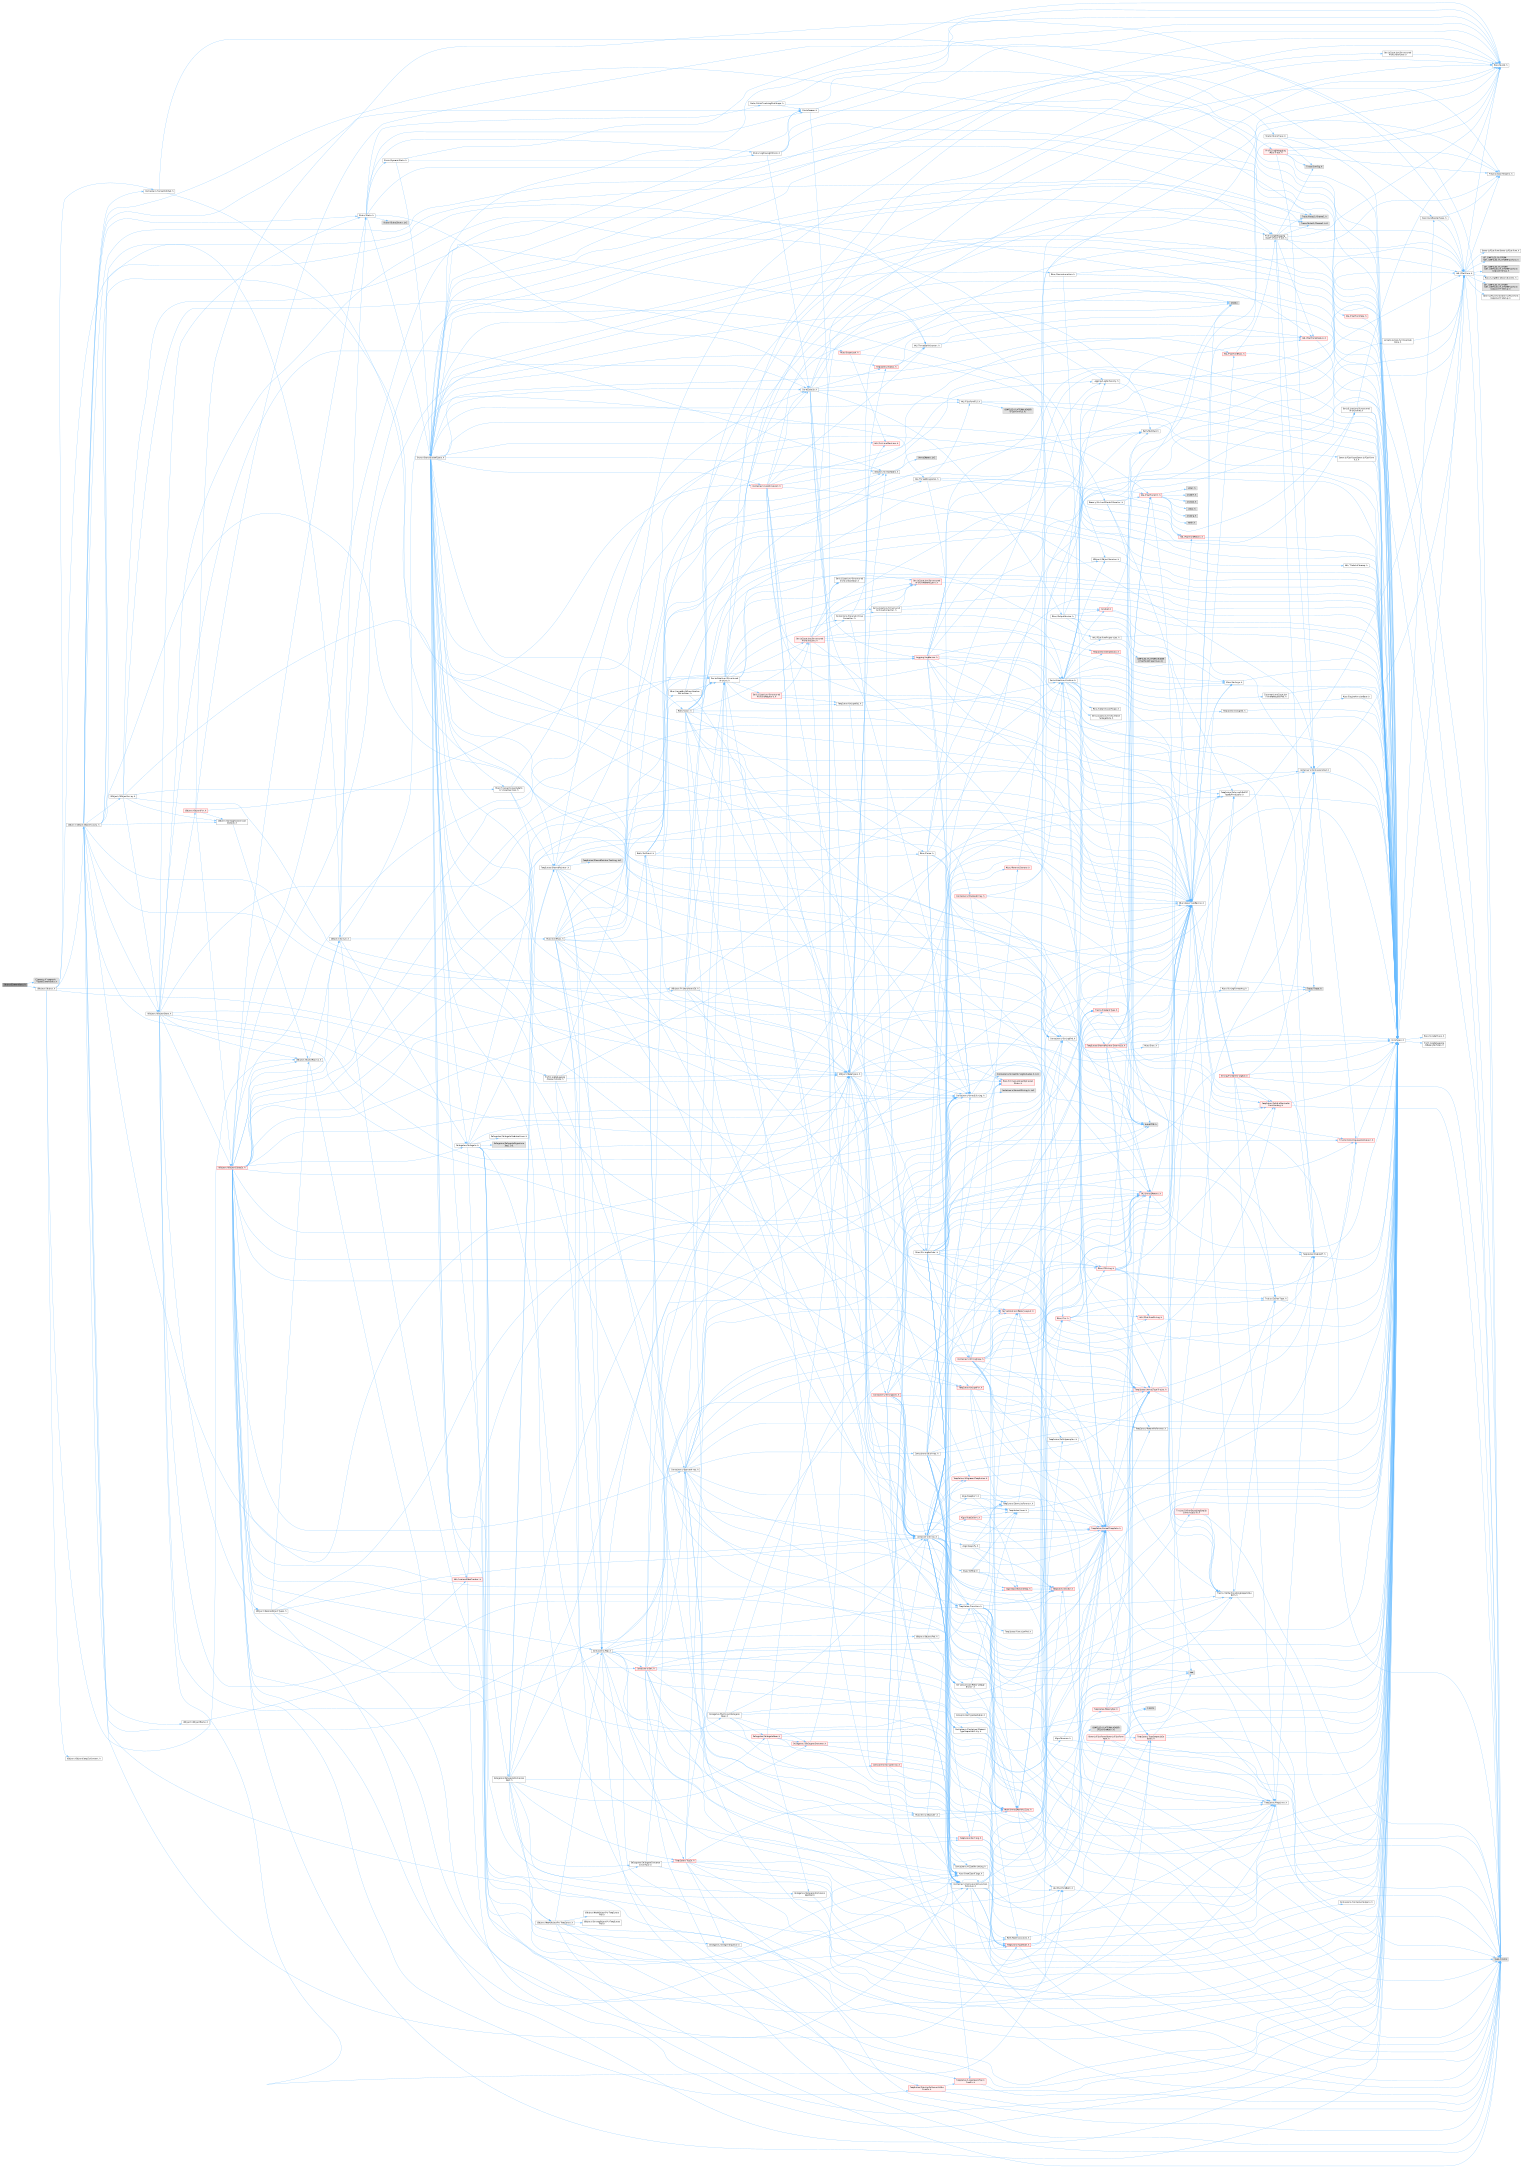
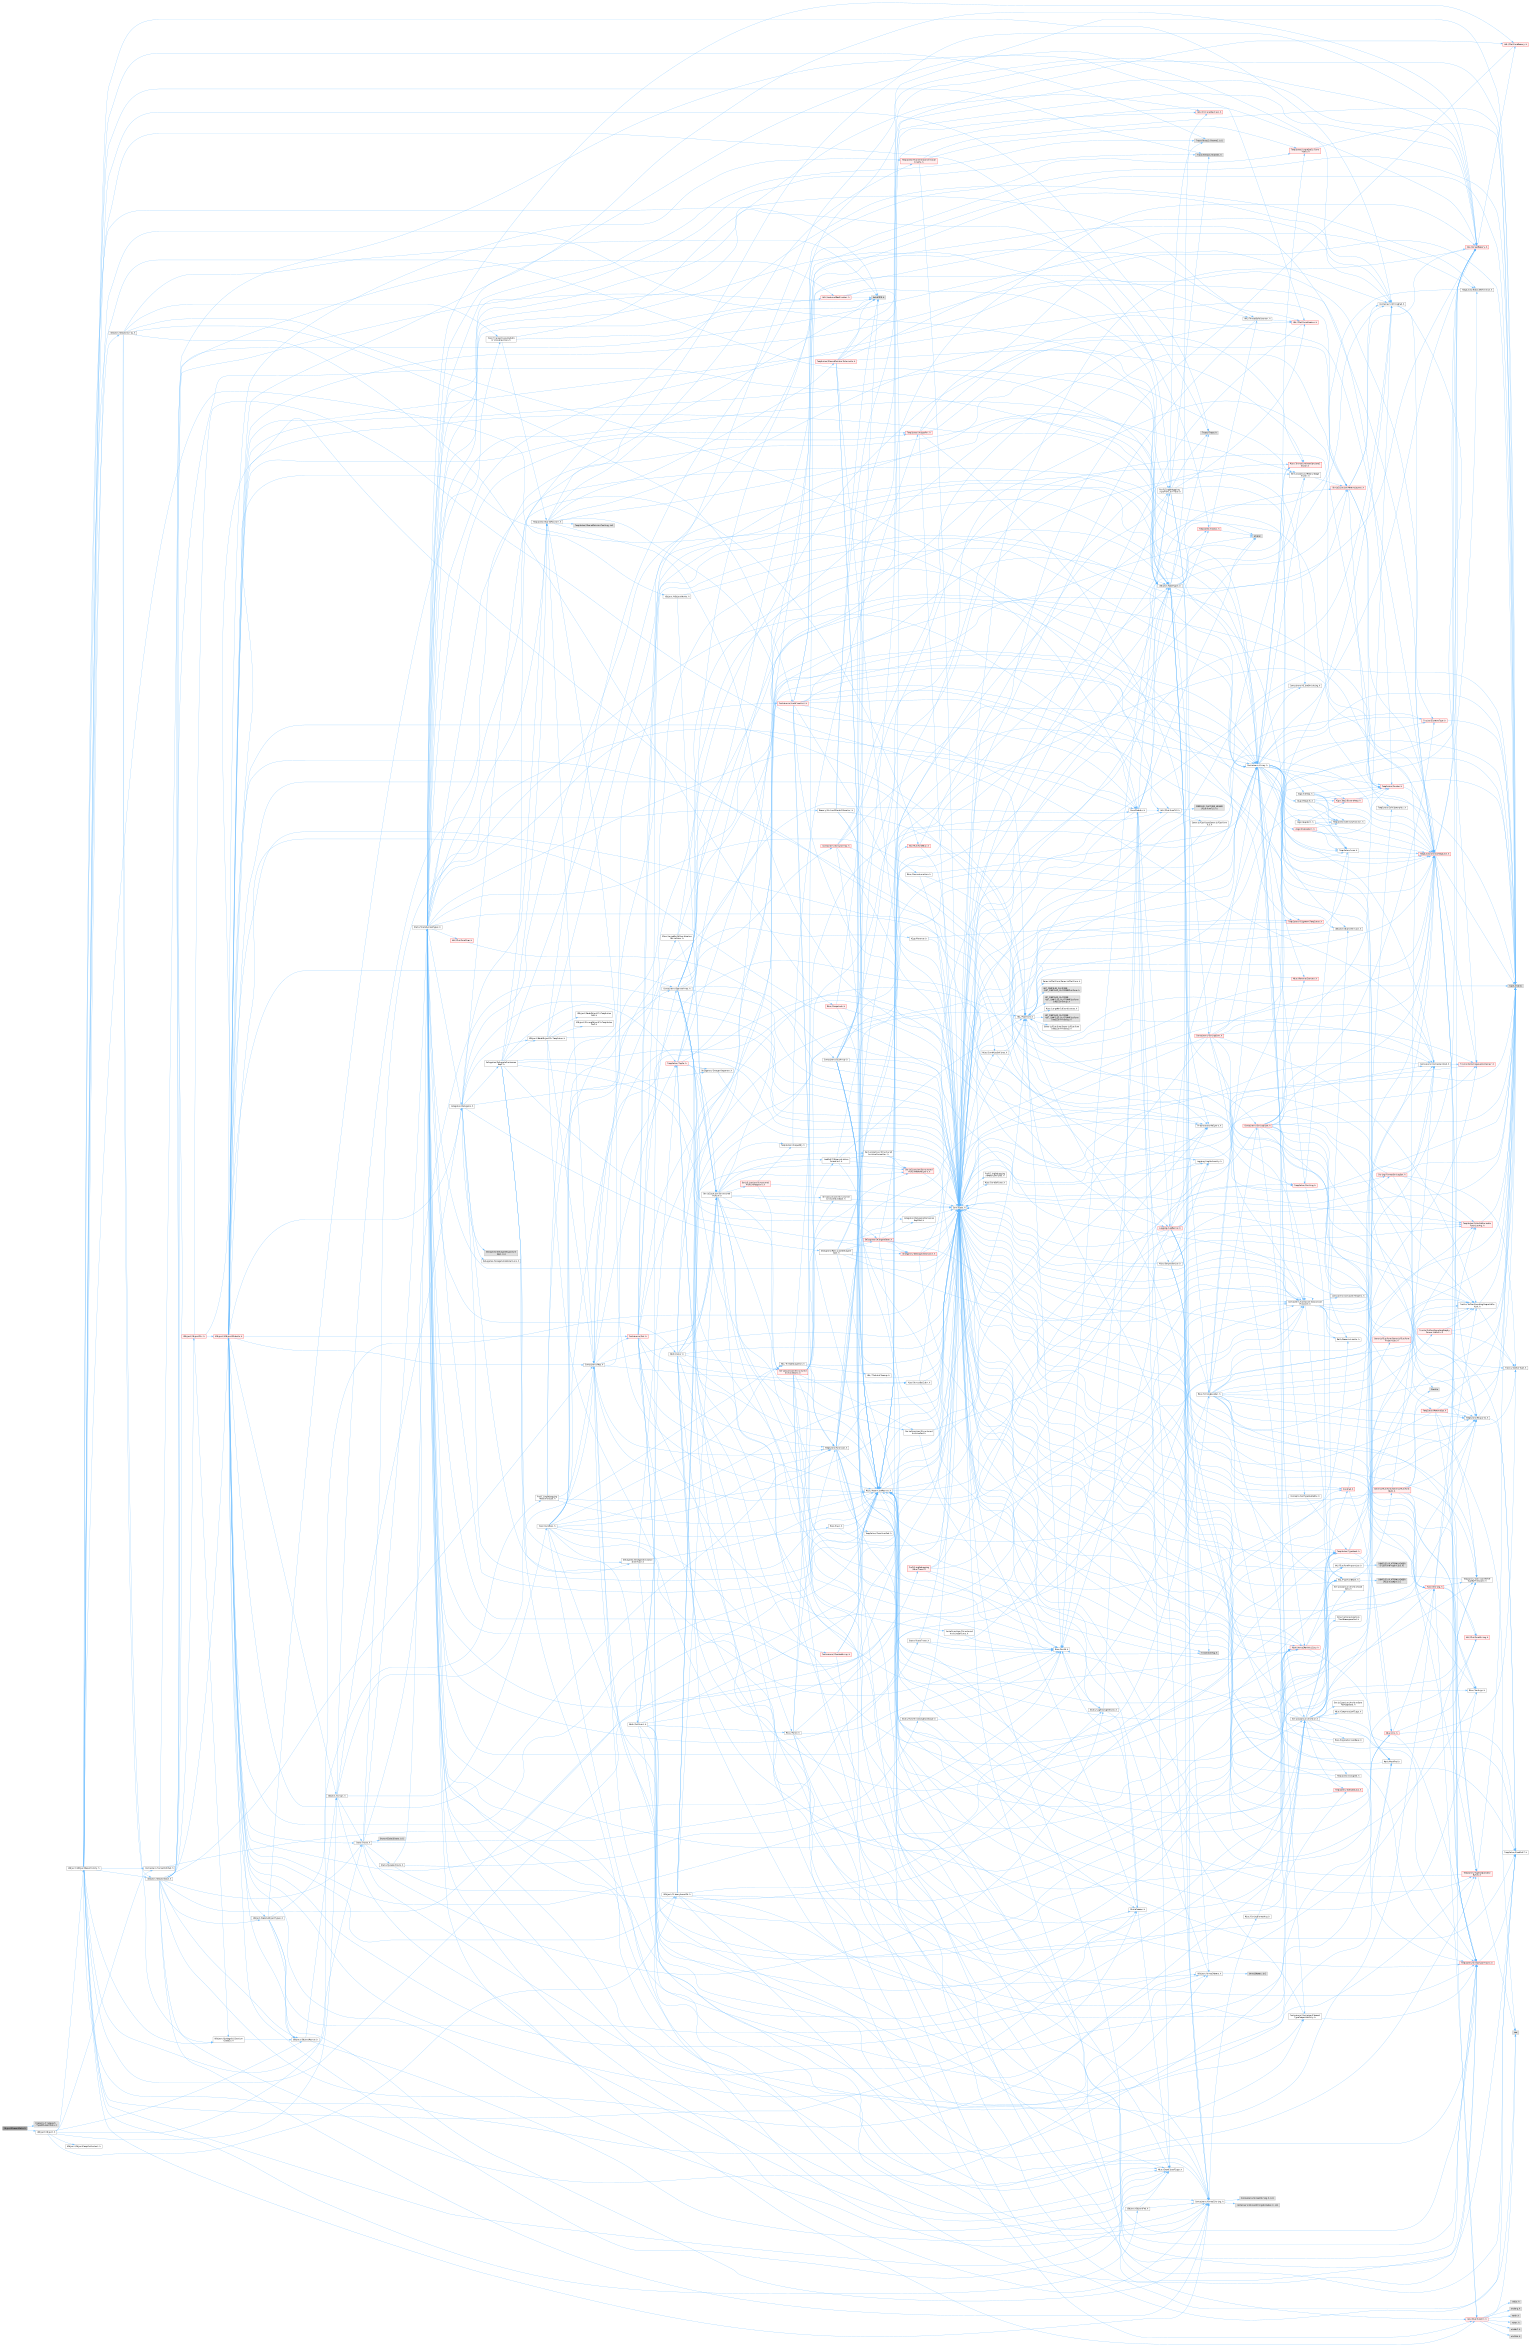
(1129, 39) -> (1077, 1682)
(789, 233) -> (1066, 309)
(318, 297) -> (708, 452)
(849, 617) -> (836, 1161)
(461, 755) -> (691, 880)
(816, 874) -> (891, 1843)
(981, 986) -> none
none -> (1392, 1340)
